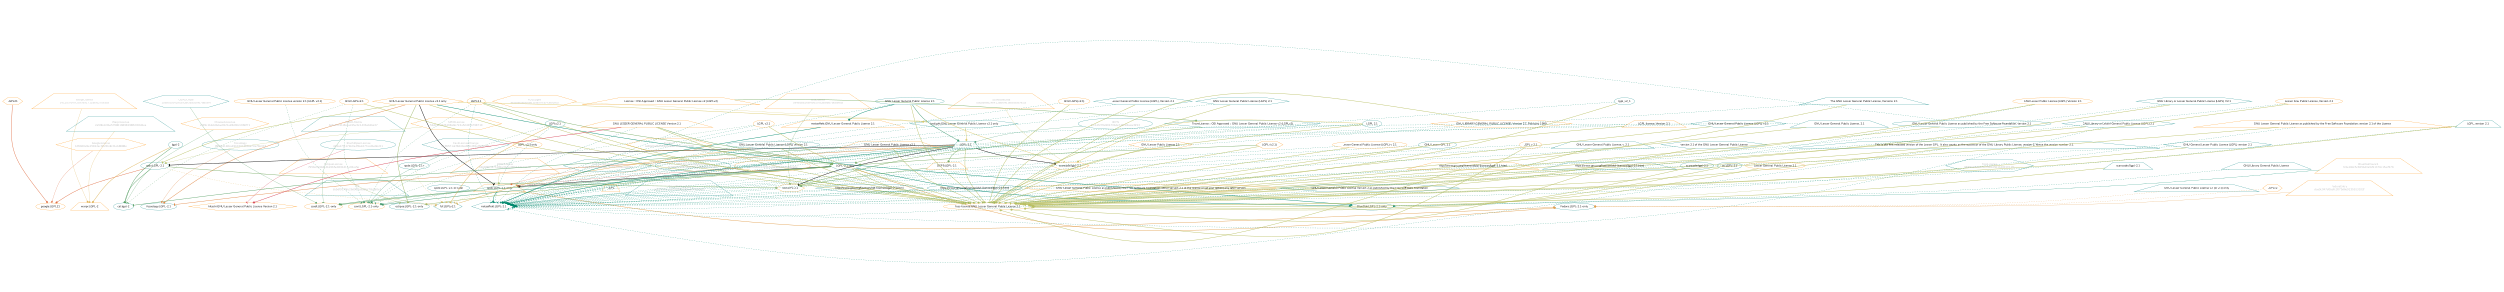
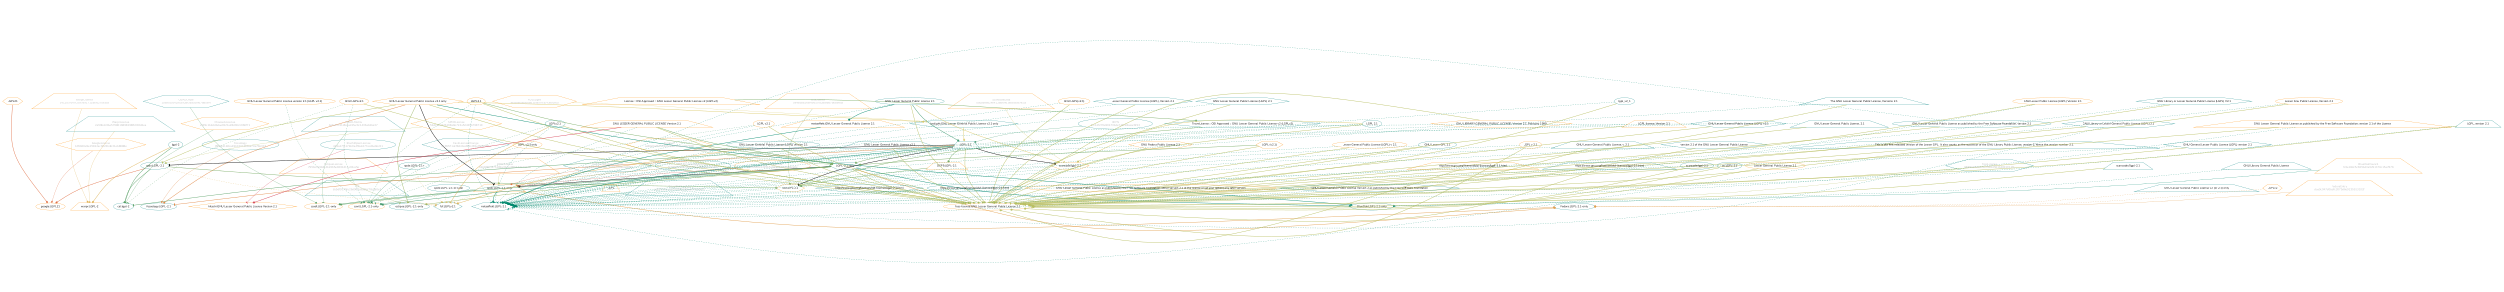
(966, 133) -> (963, 133)
(890, 145) -> (890, 145)
(1160, 145) -> (1160, 145)
(603, 169) -> (603, 169)
